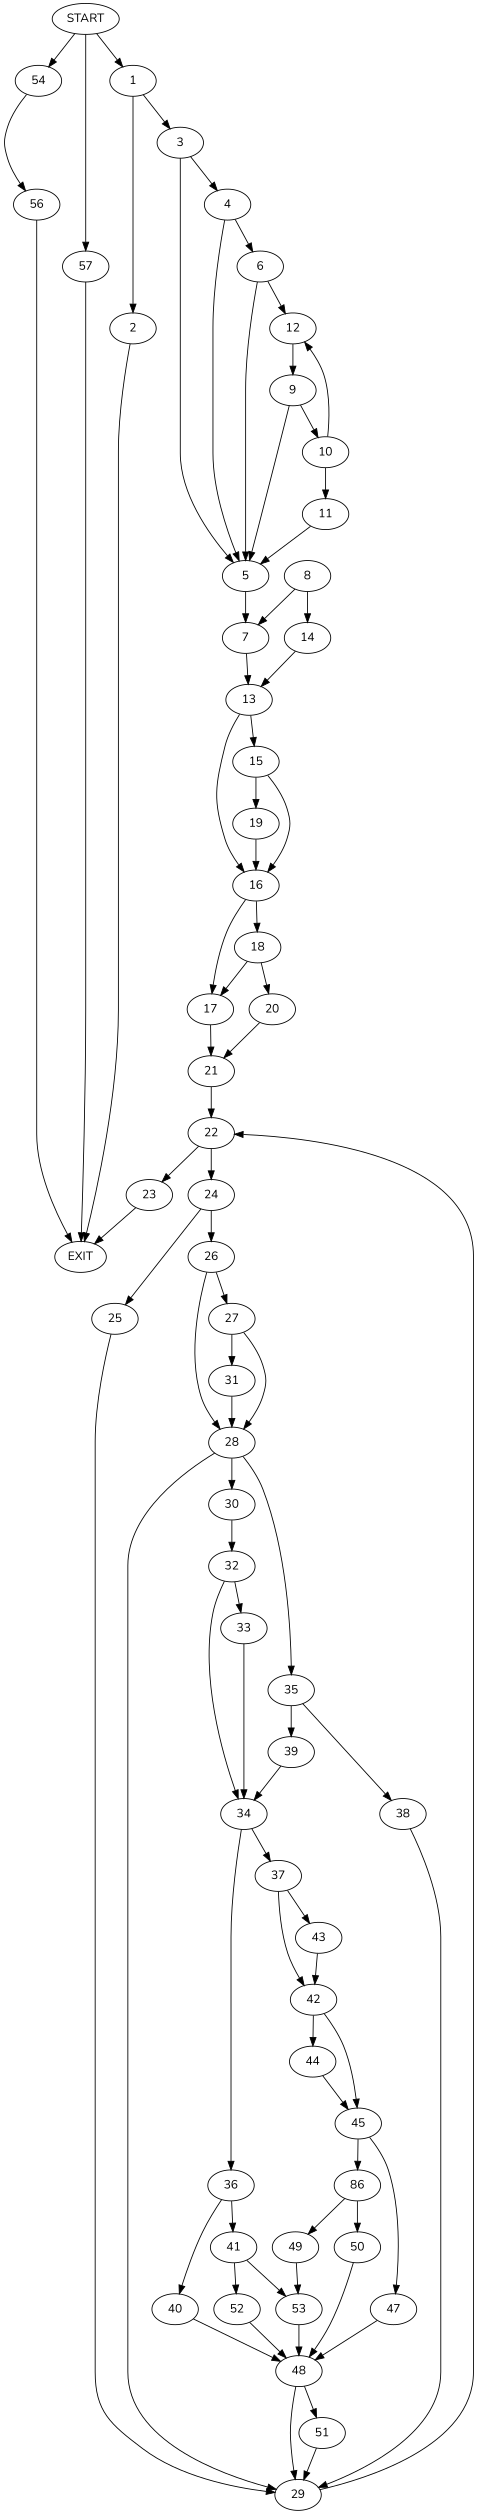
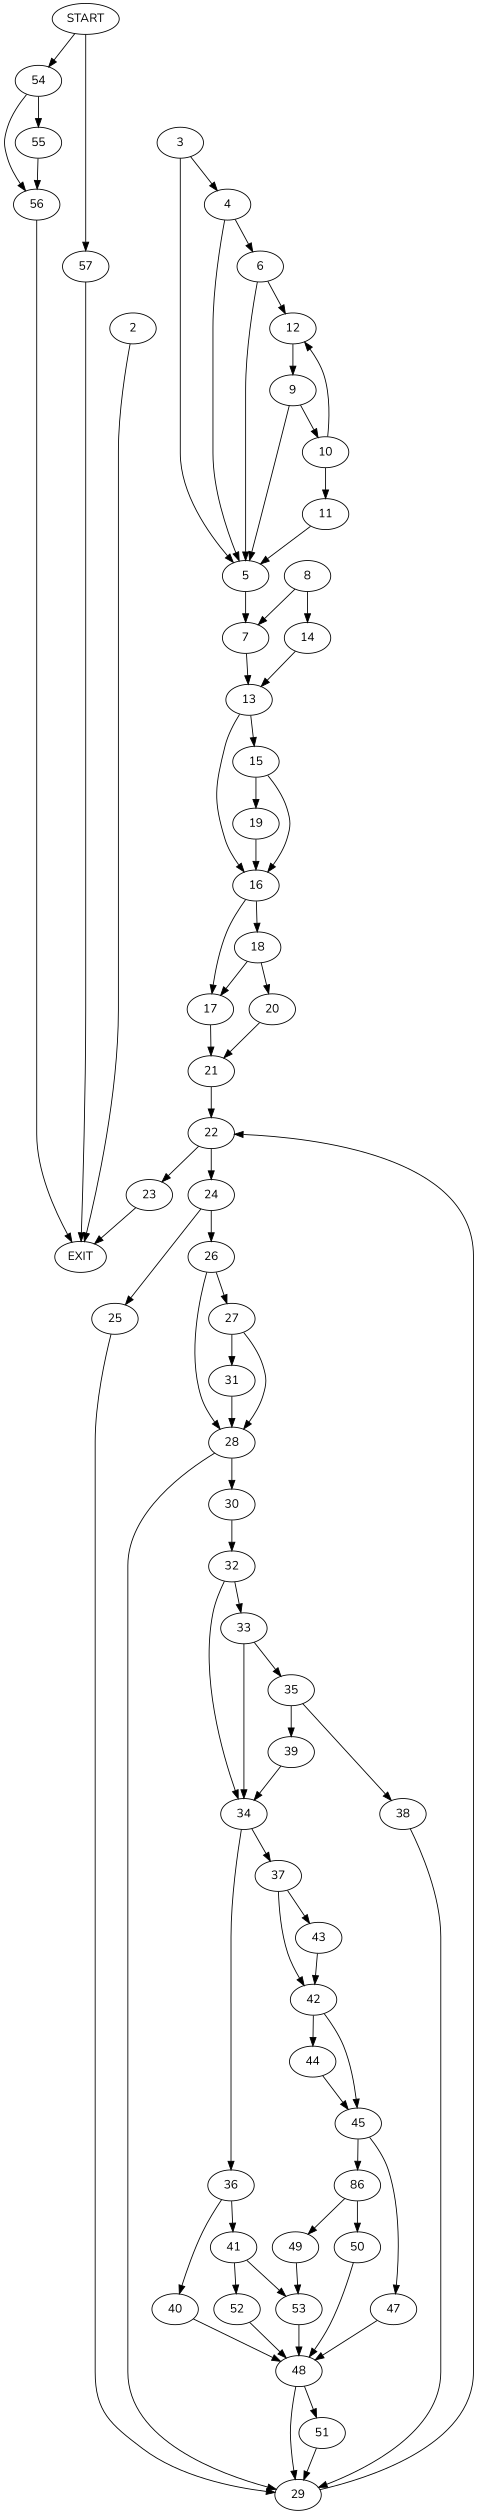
(133, 81) -> none
none -> (38, 143)
(281, 1558) -> (265, 1656)
